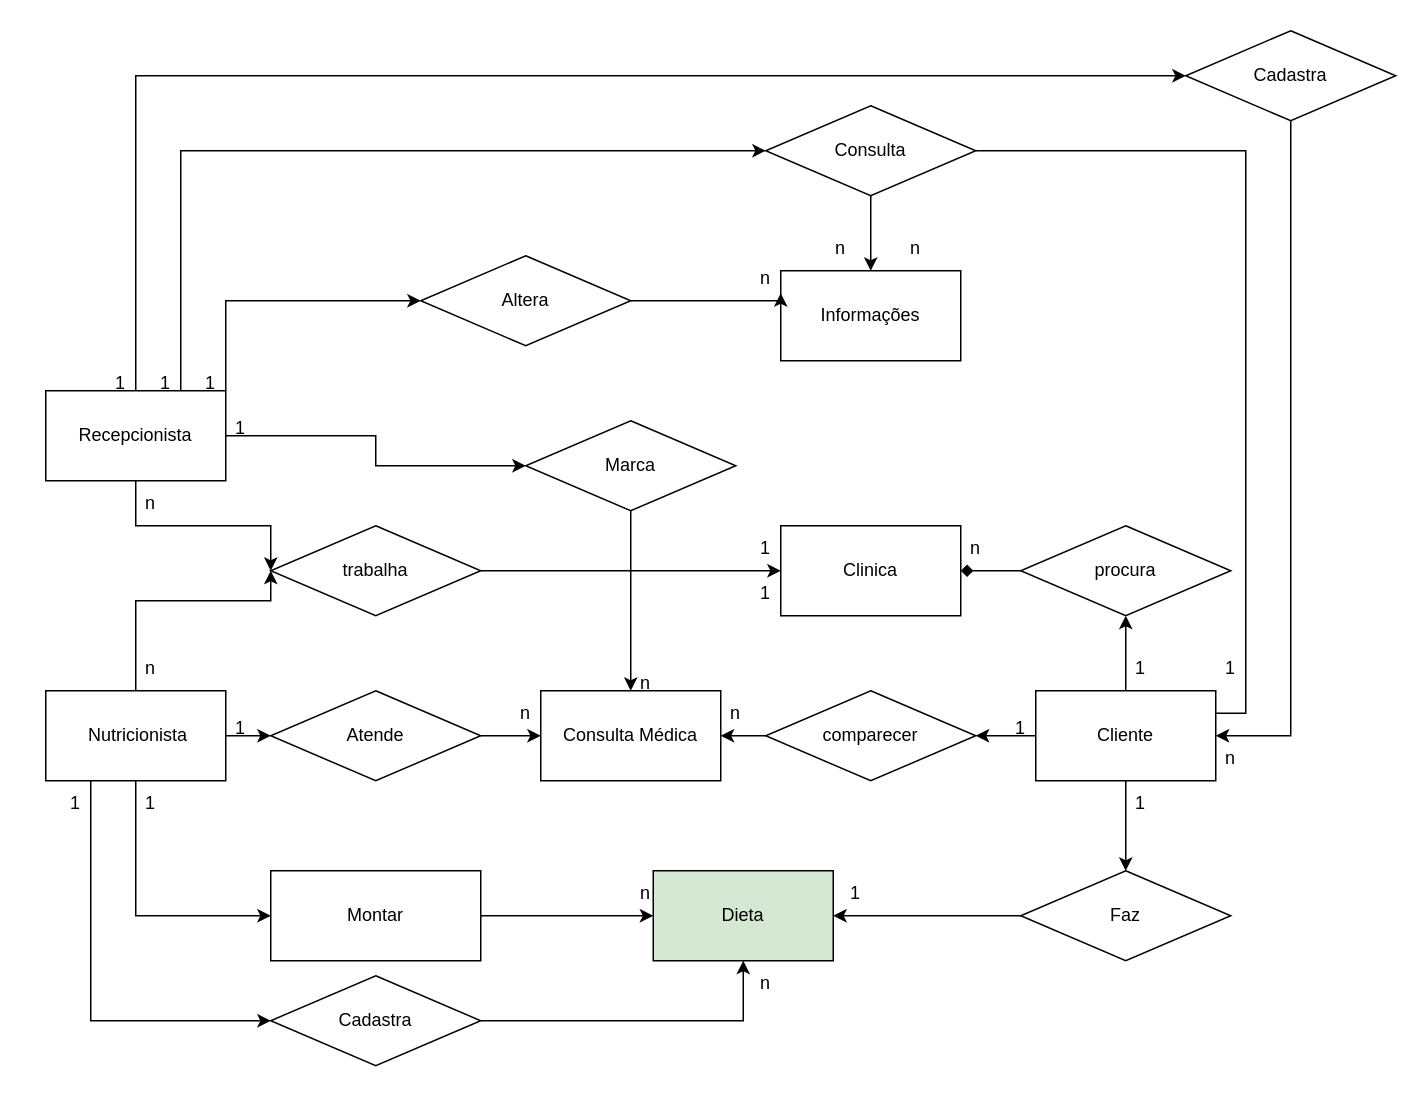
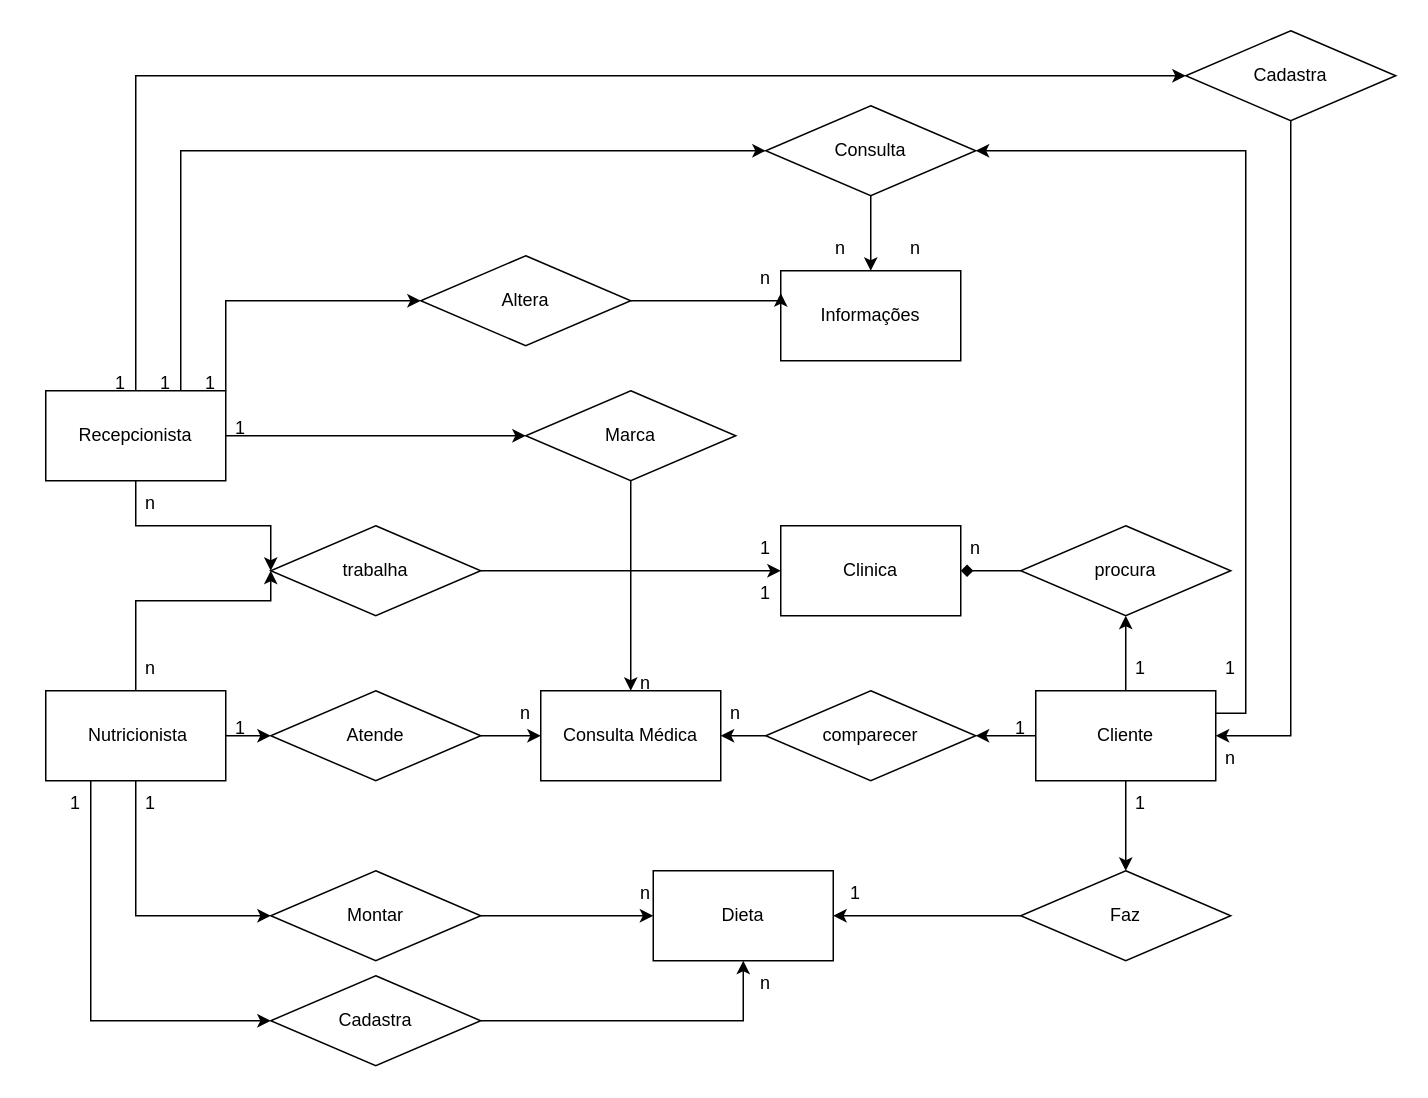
(982, 151) -> (987, 151)
(631, 466) -> (631, 436)
(376, 916) -> (376, 916)
(743, 916) -> (743, 916)
